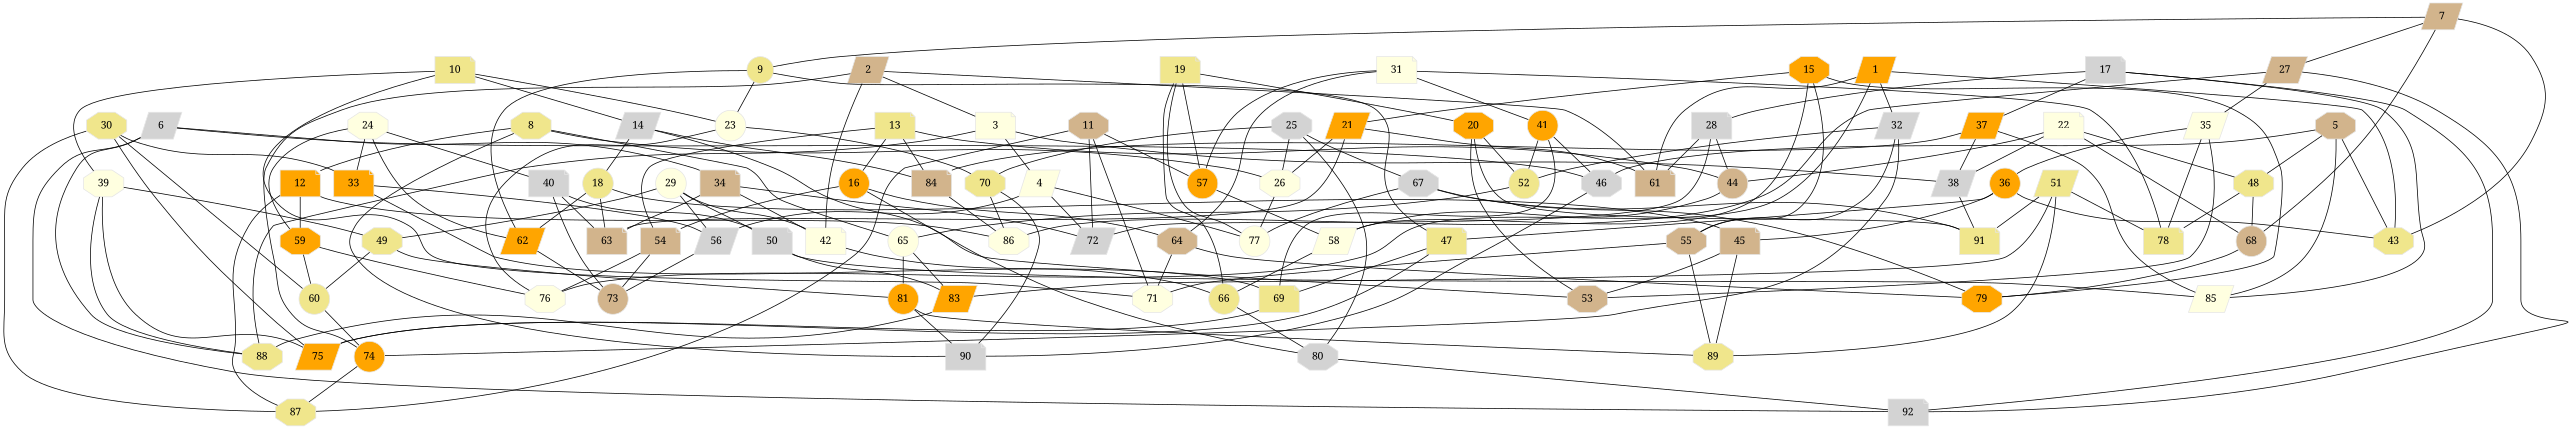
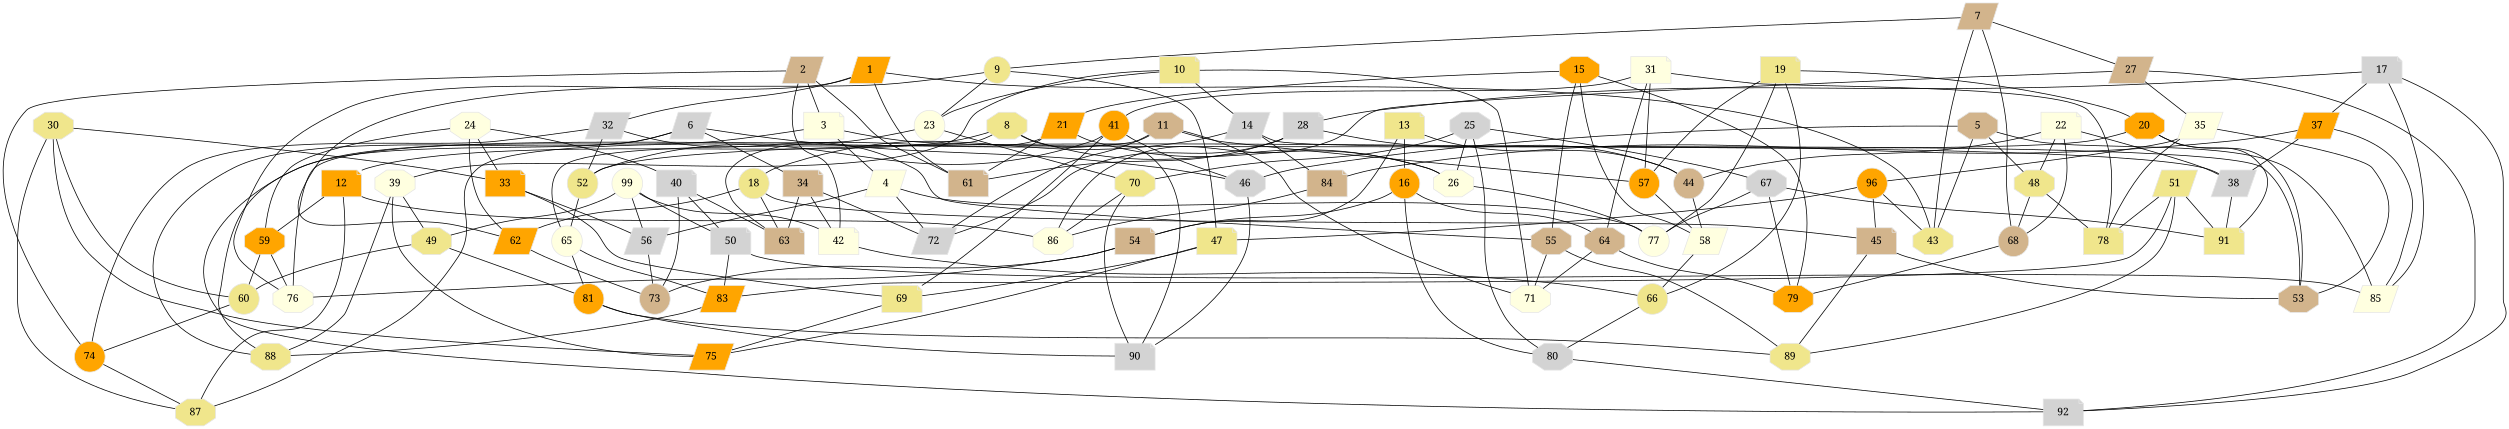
(913, 155) -> none
(671, 183) -> (627, 183)
(2005, 183) -> (1872, 183)
